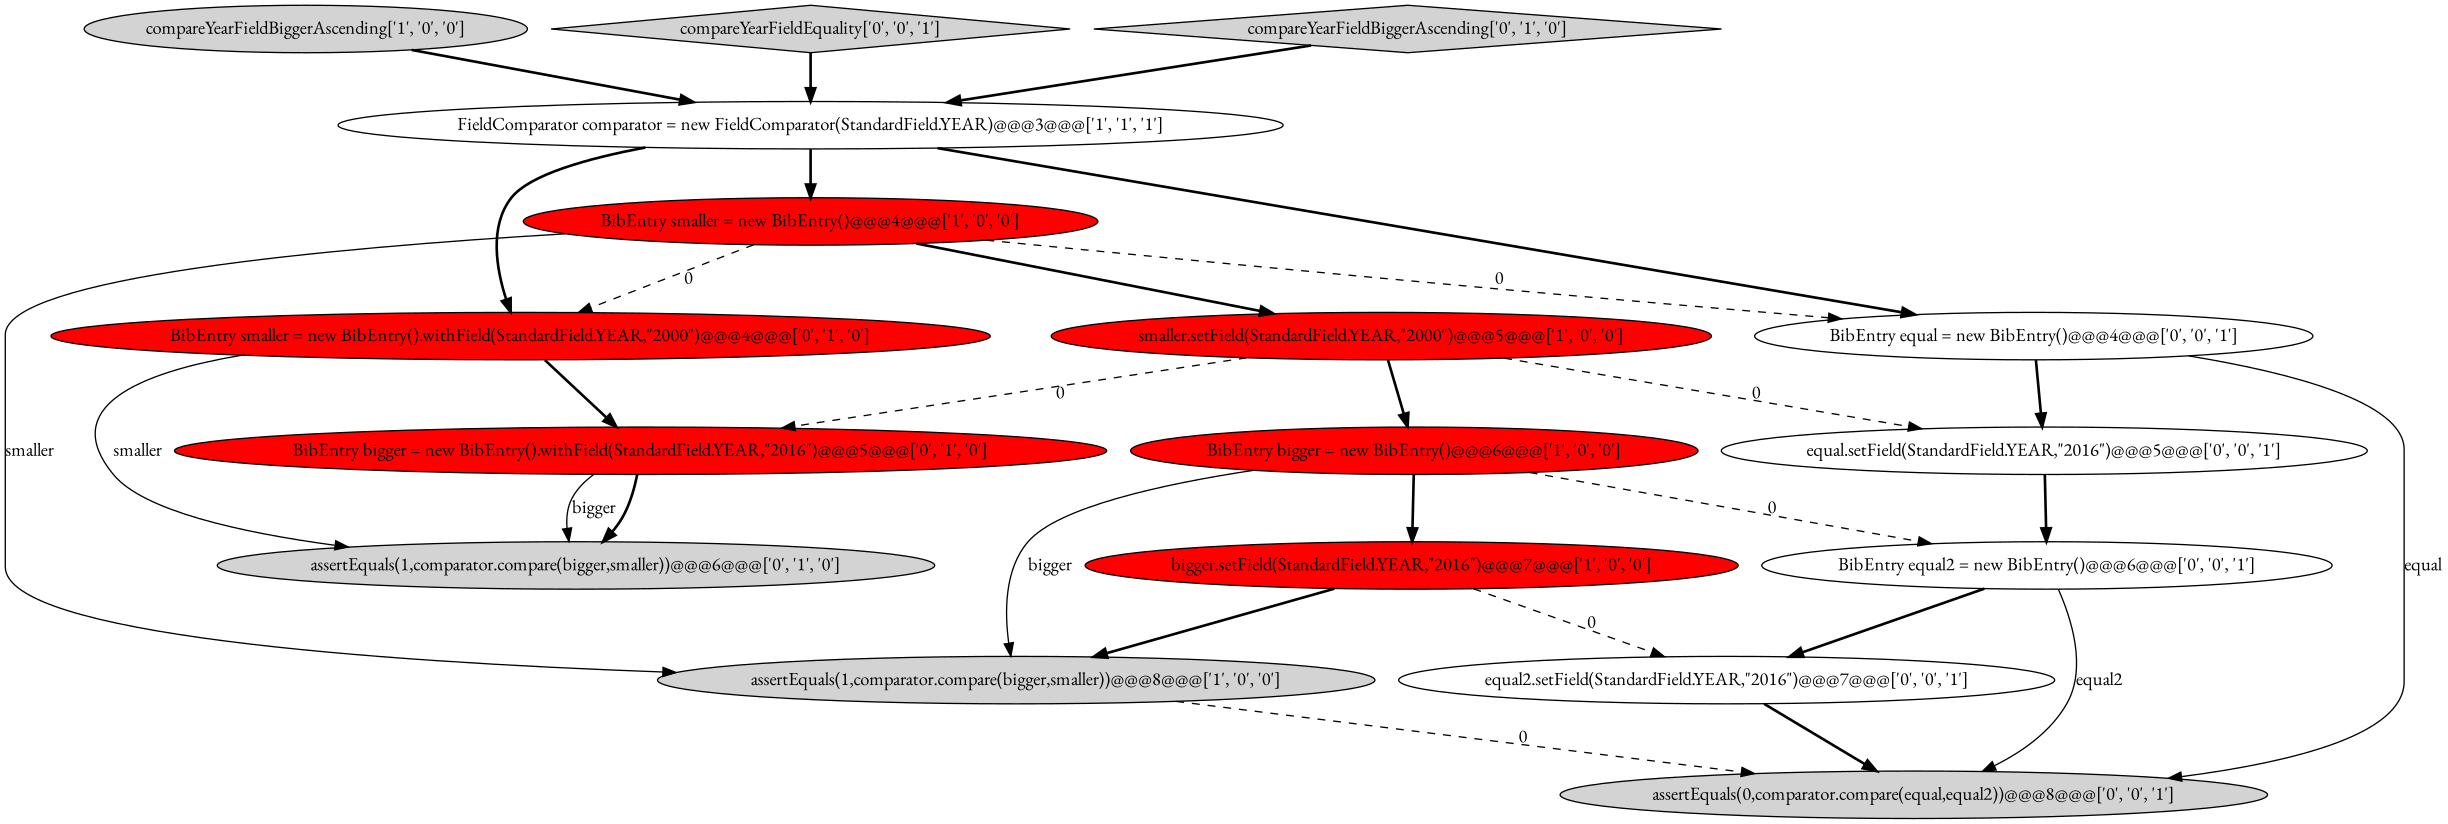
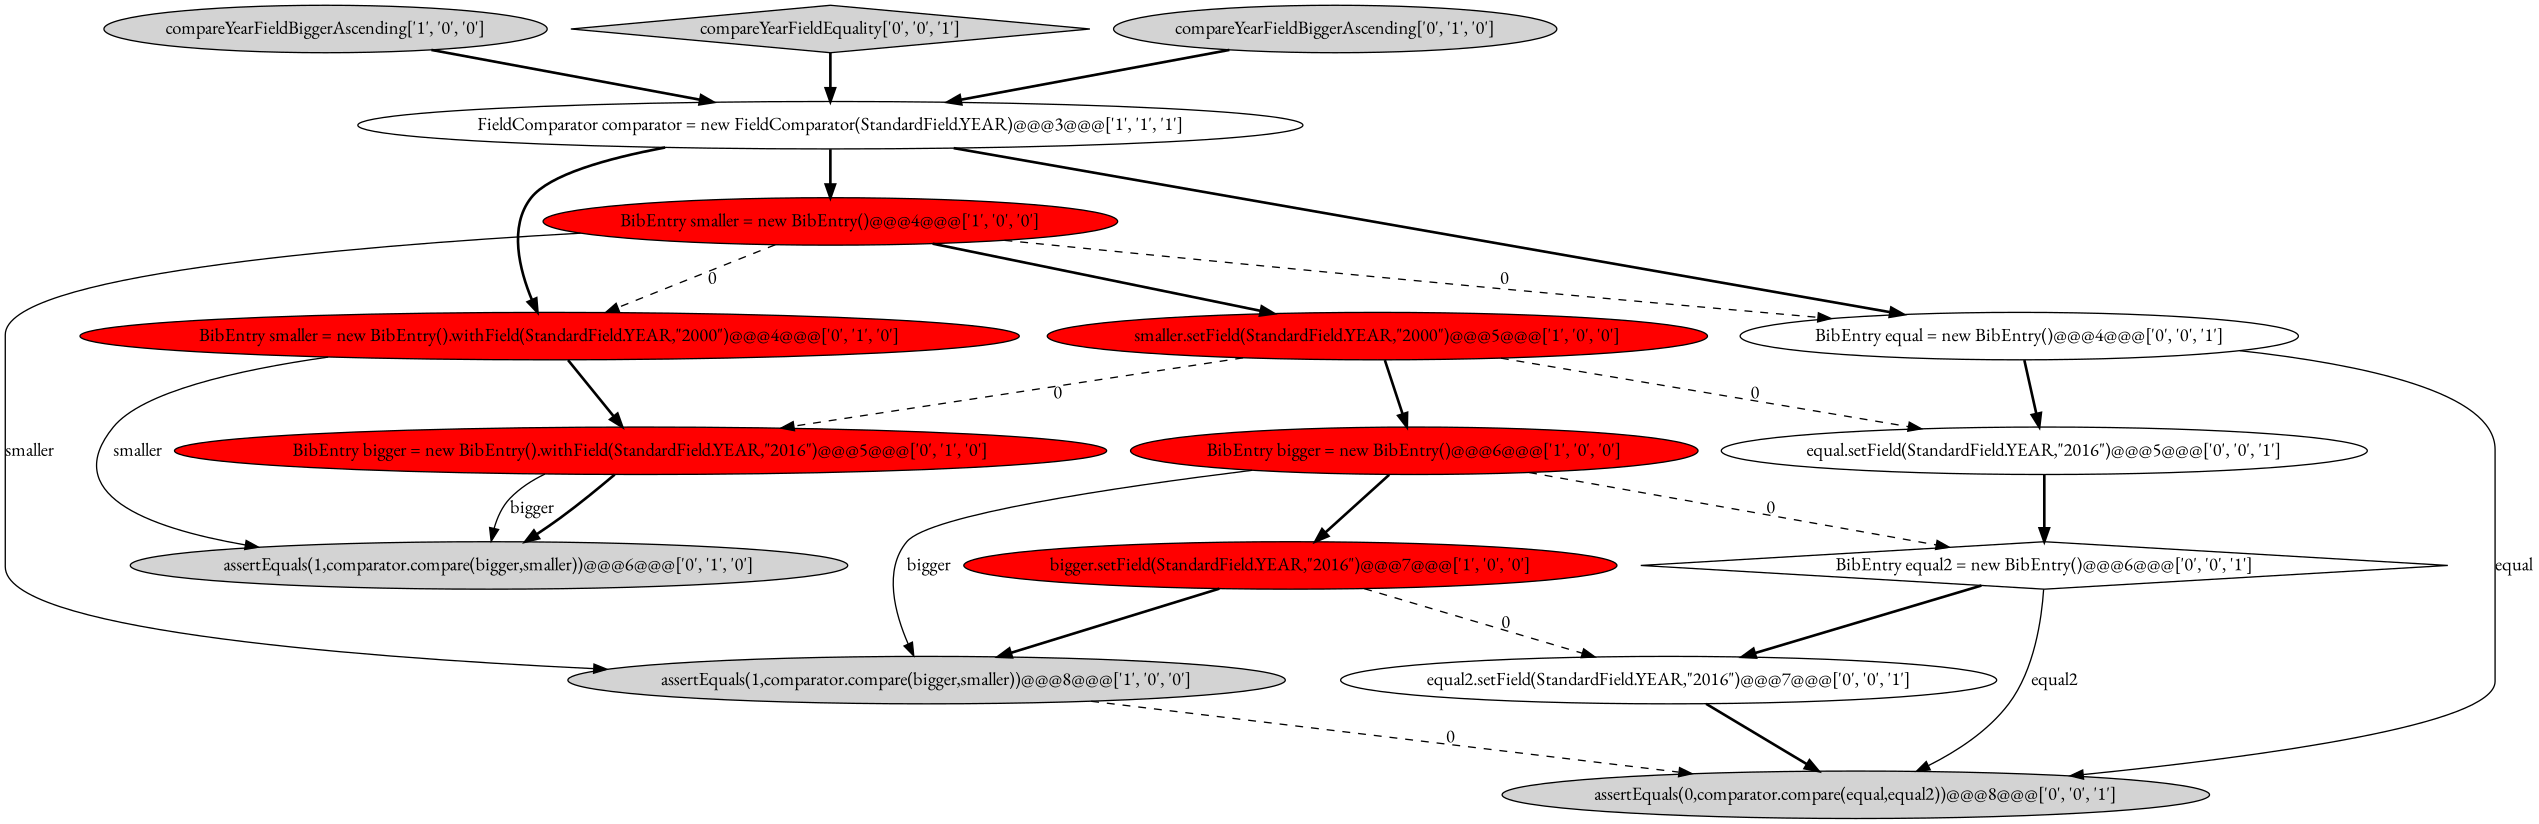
(1408, 29) -> (1335, 29)
(2047, 565) -> (2044, 565)
